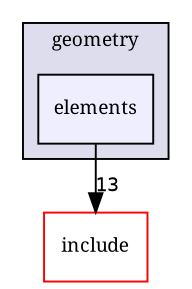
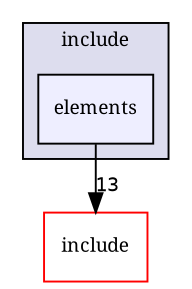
(96, 41) -> (96, 41)
